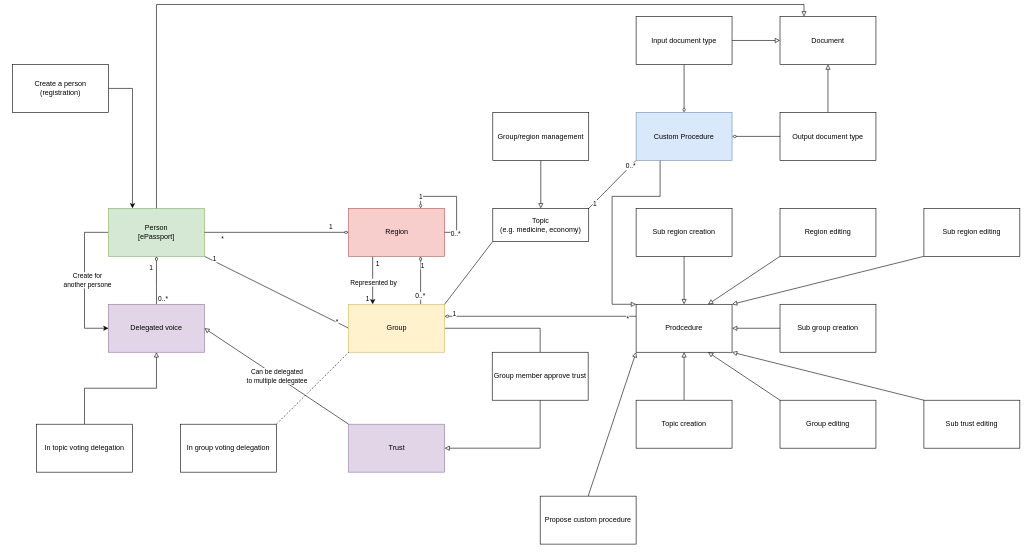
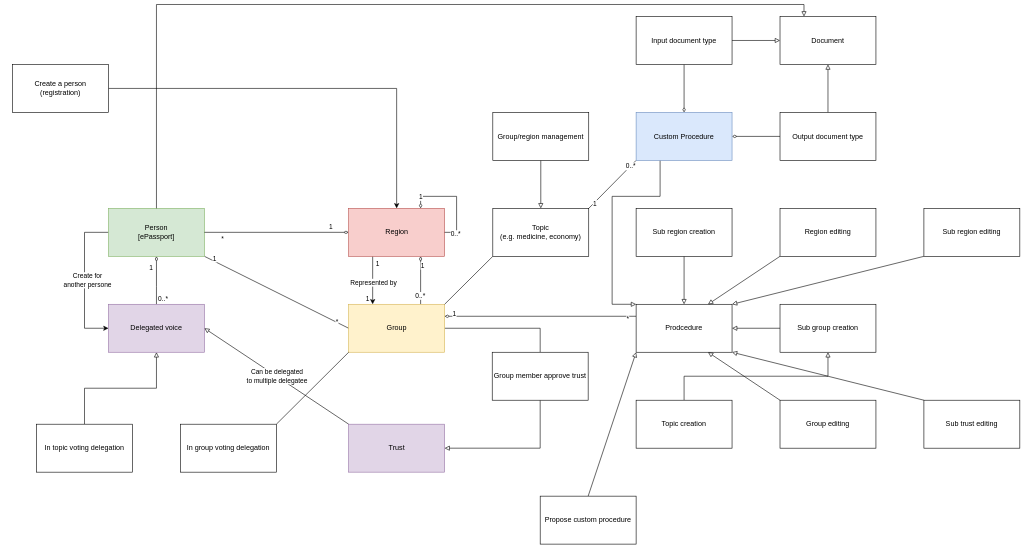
(132, 146) -> (322, 89)
(541, 225) -> (541, 233)
(684, 368) -> (764, 377)
(312, 389) -> (312, 389)
